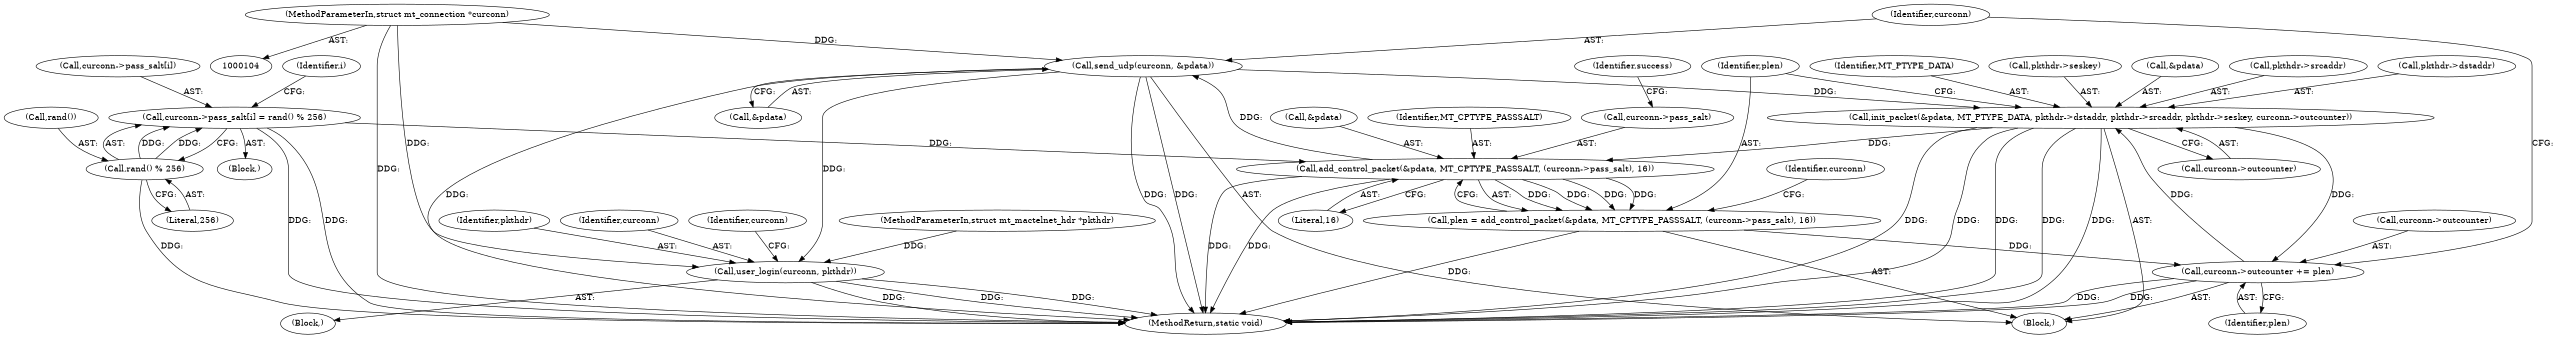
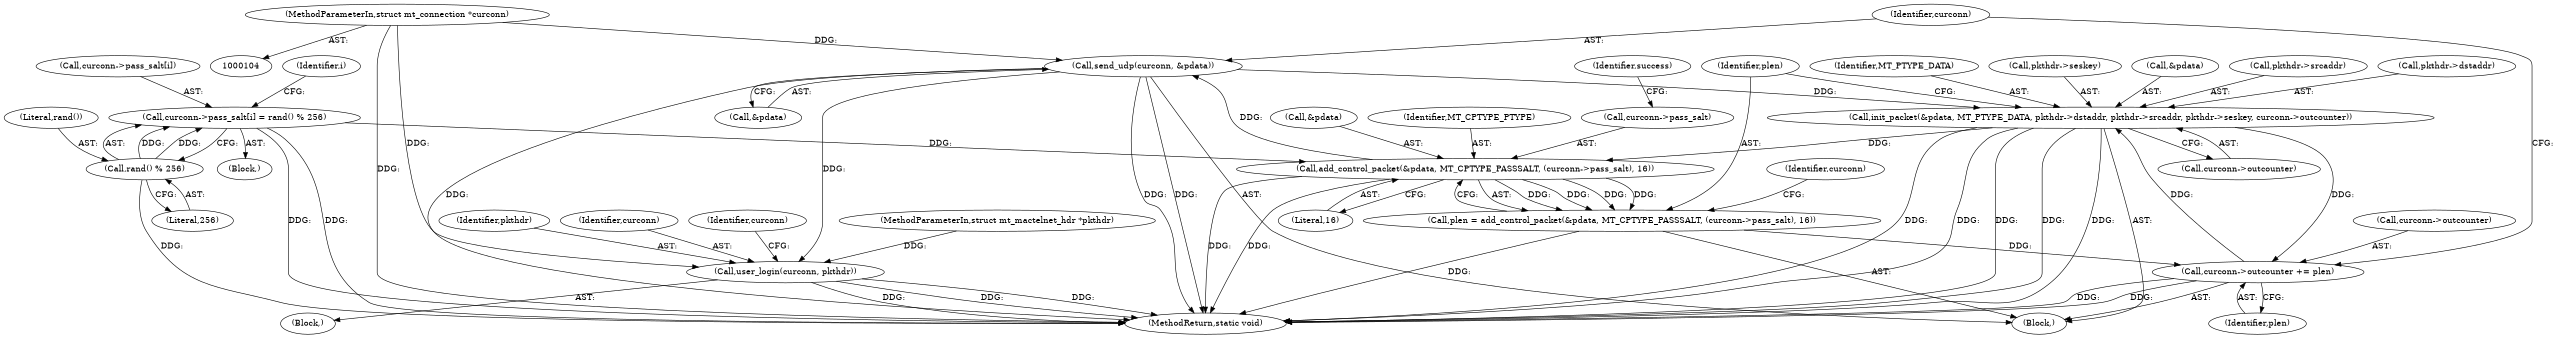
(51, 118) -> (51, 118)
(1469, 118) -> (1469, 118)
